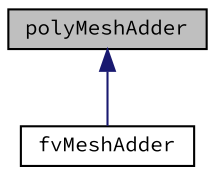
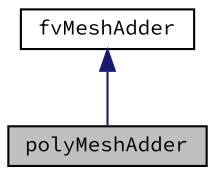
(108, 99) -> (108, 99)
